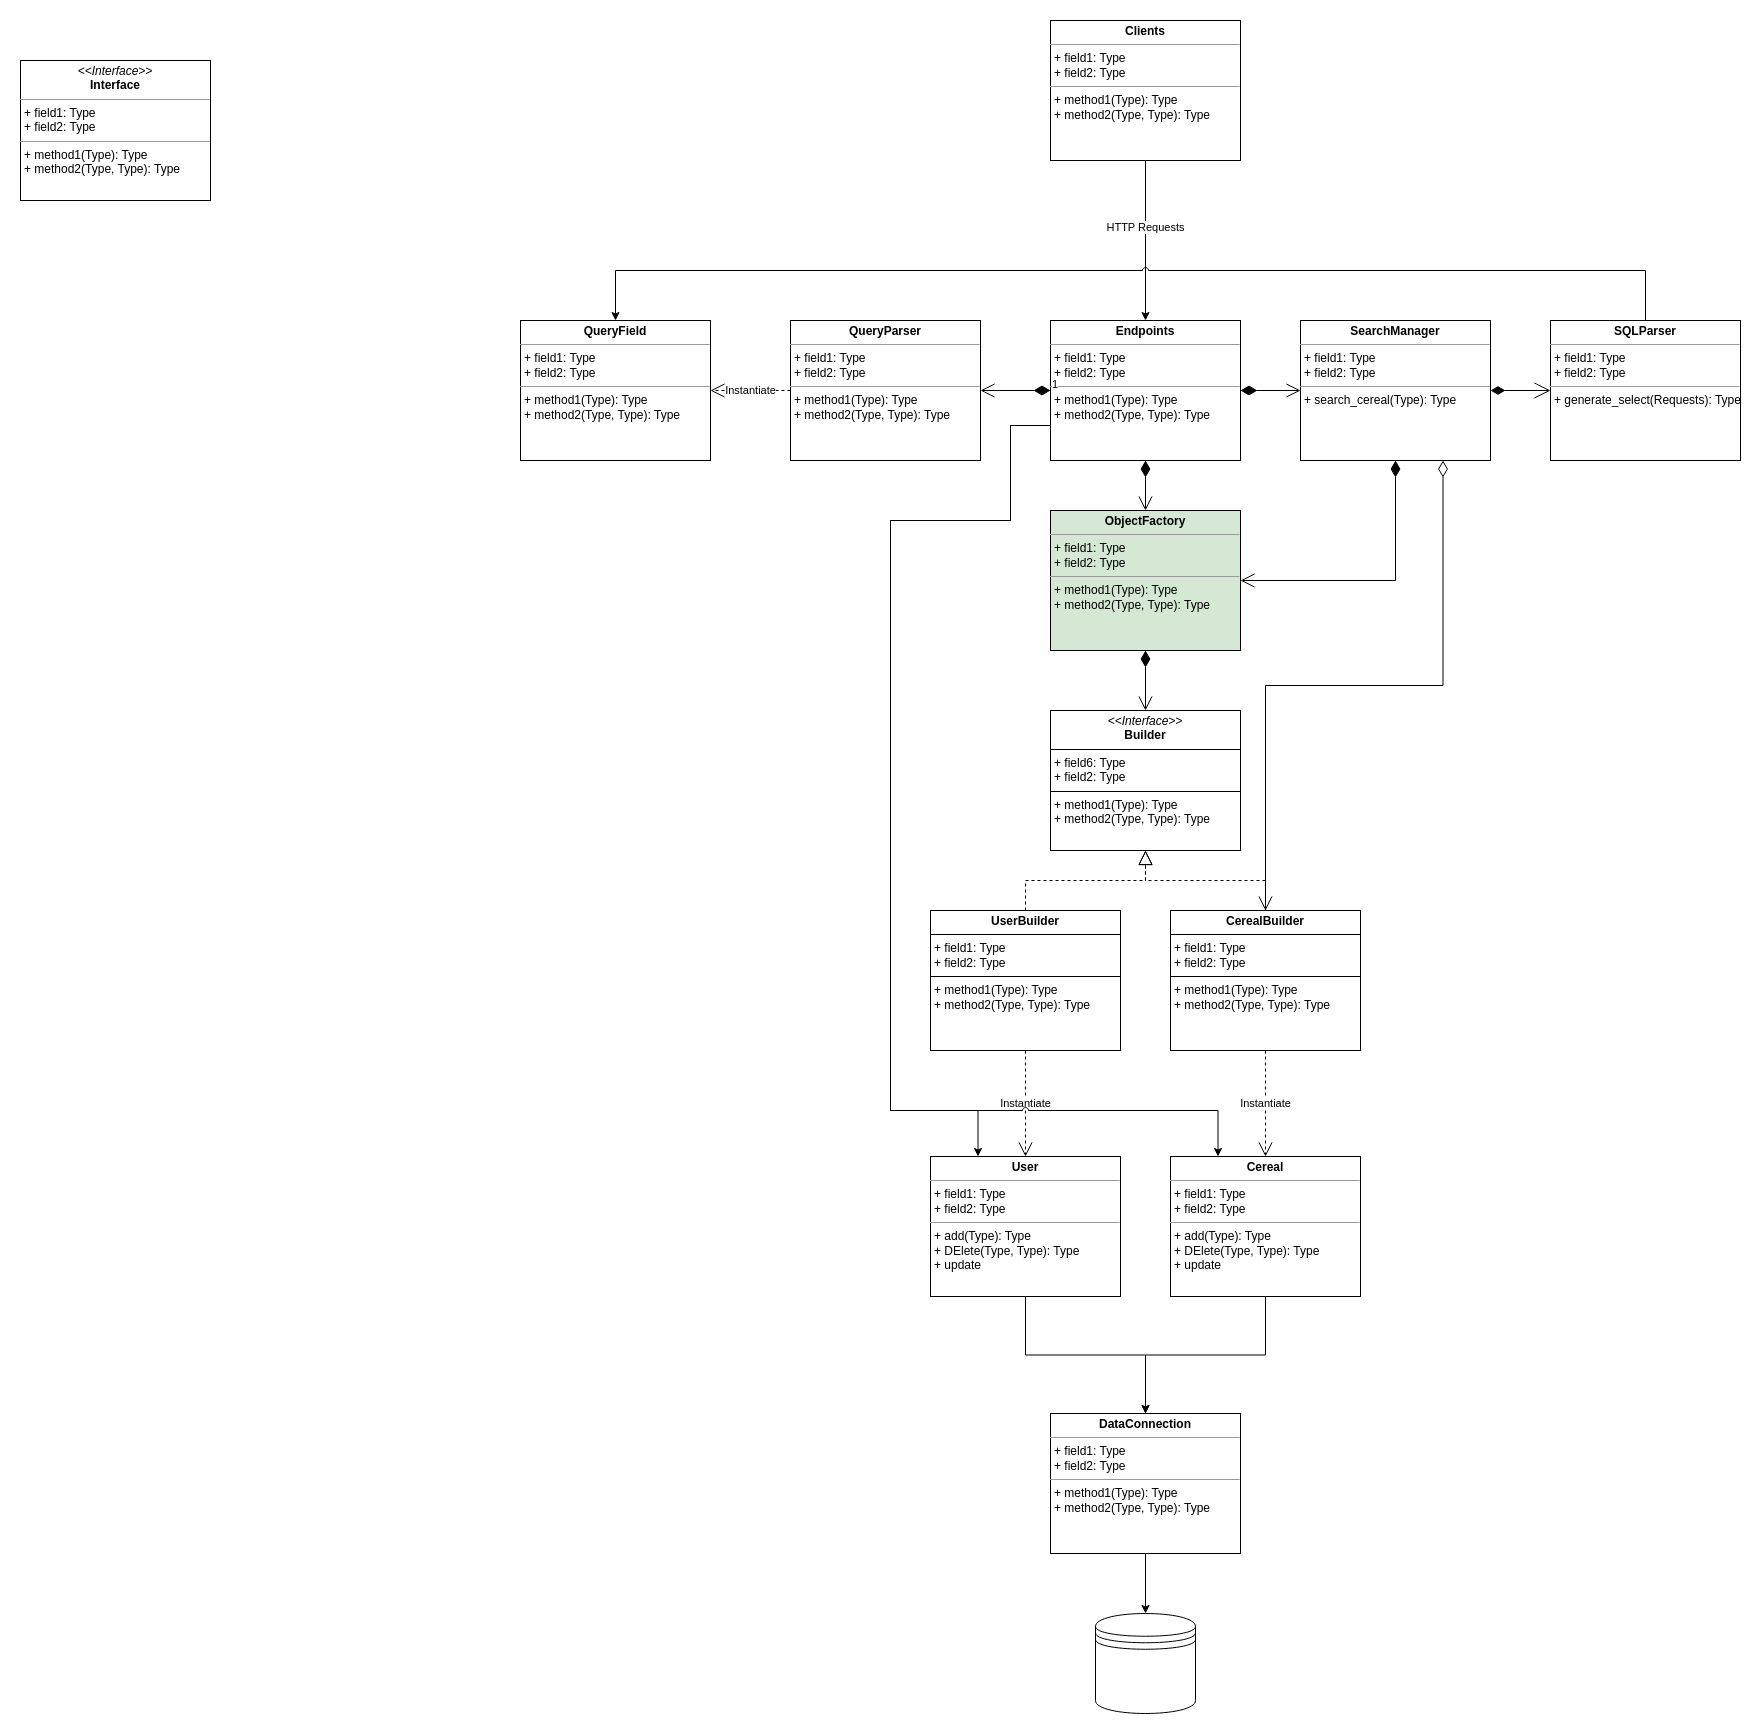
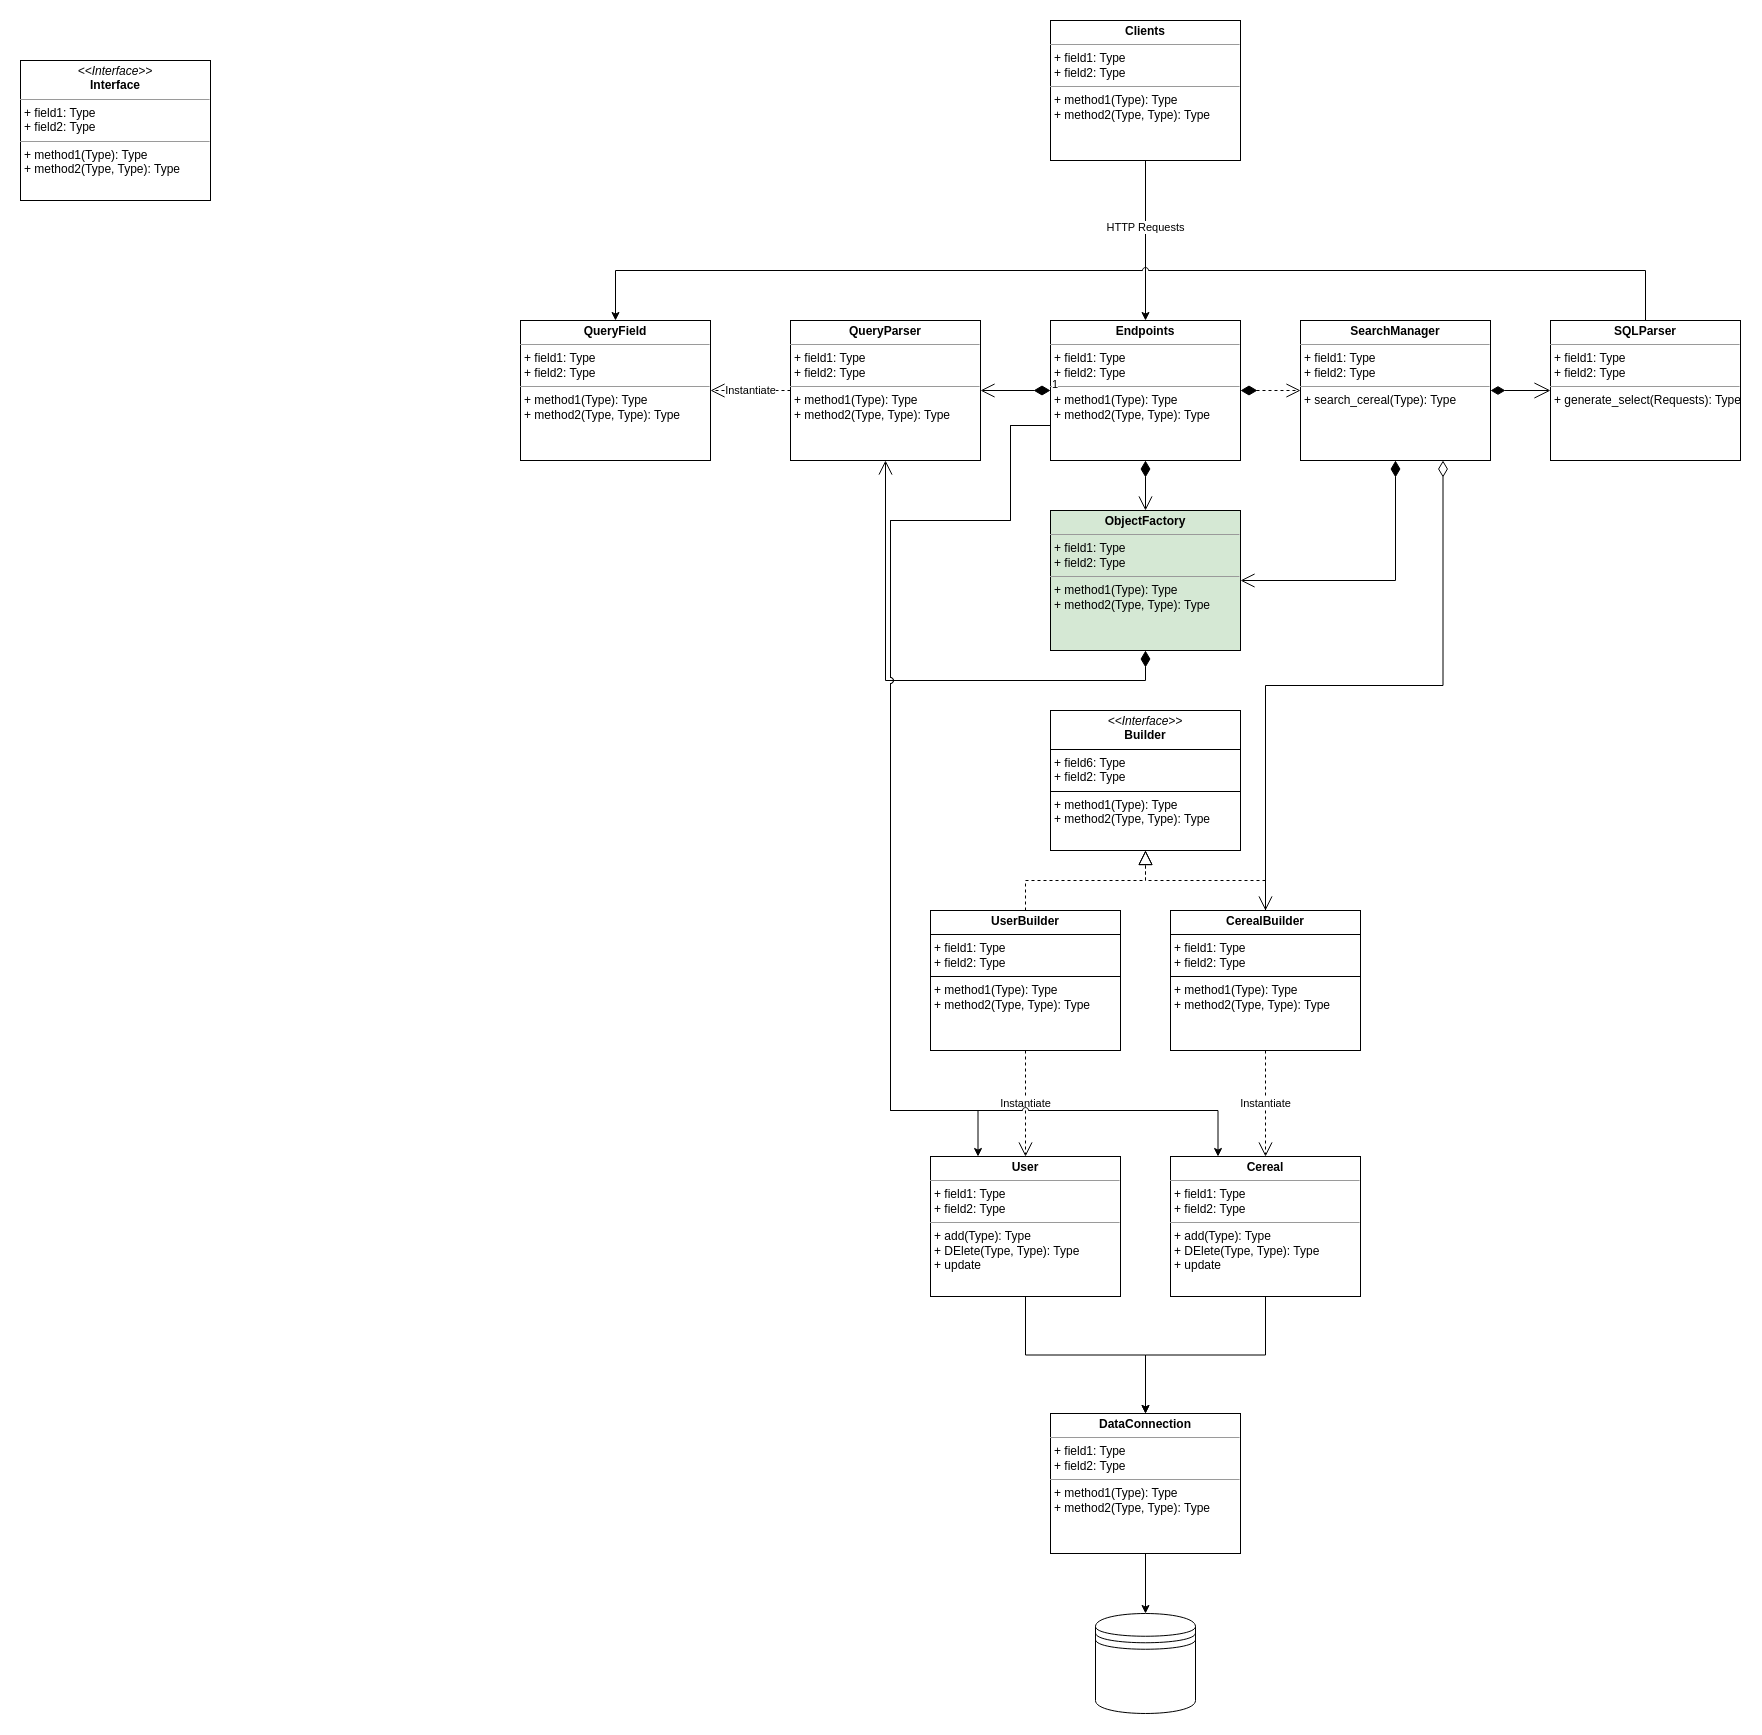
(1278, 391) -> (1278, 391)
(1146, 693) -> (909, 681)
